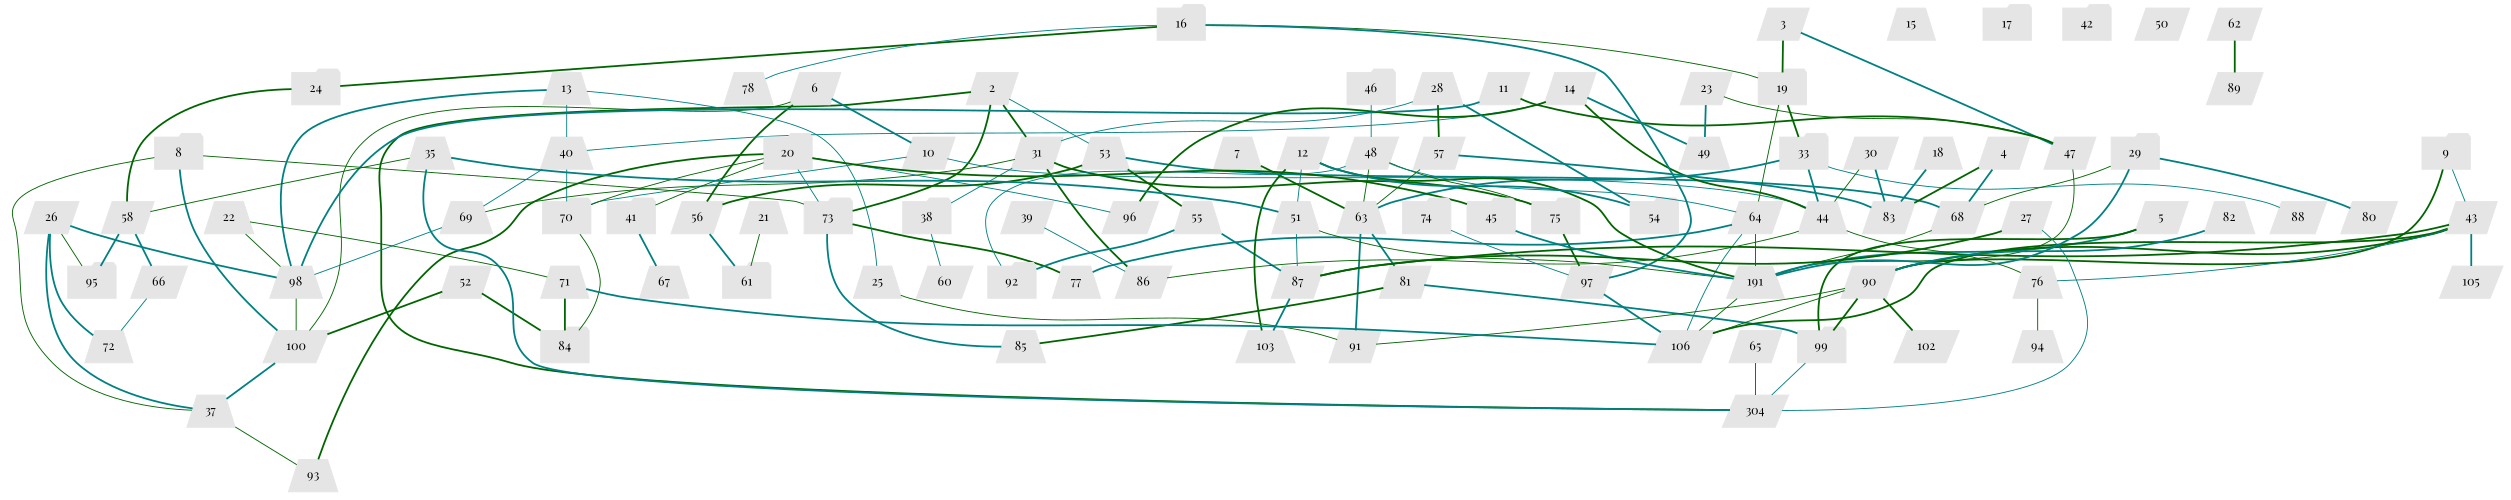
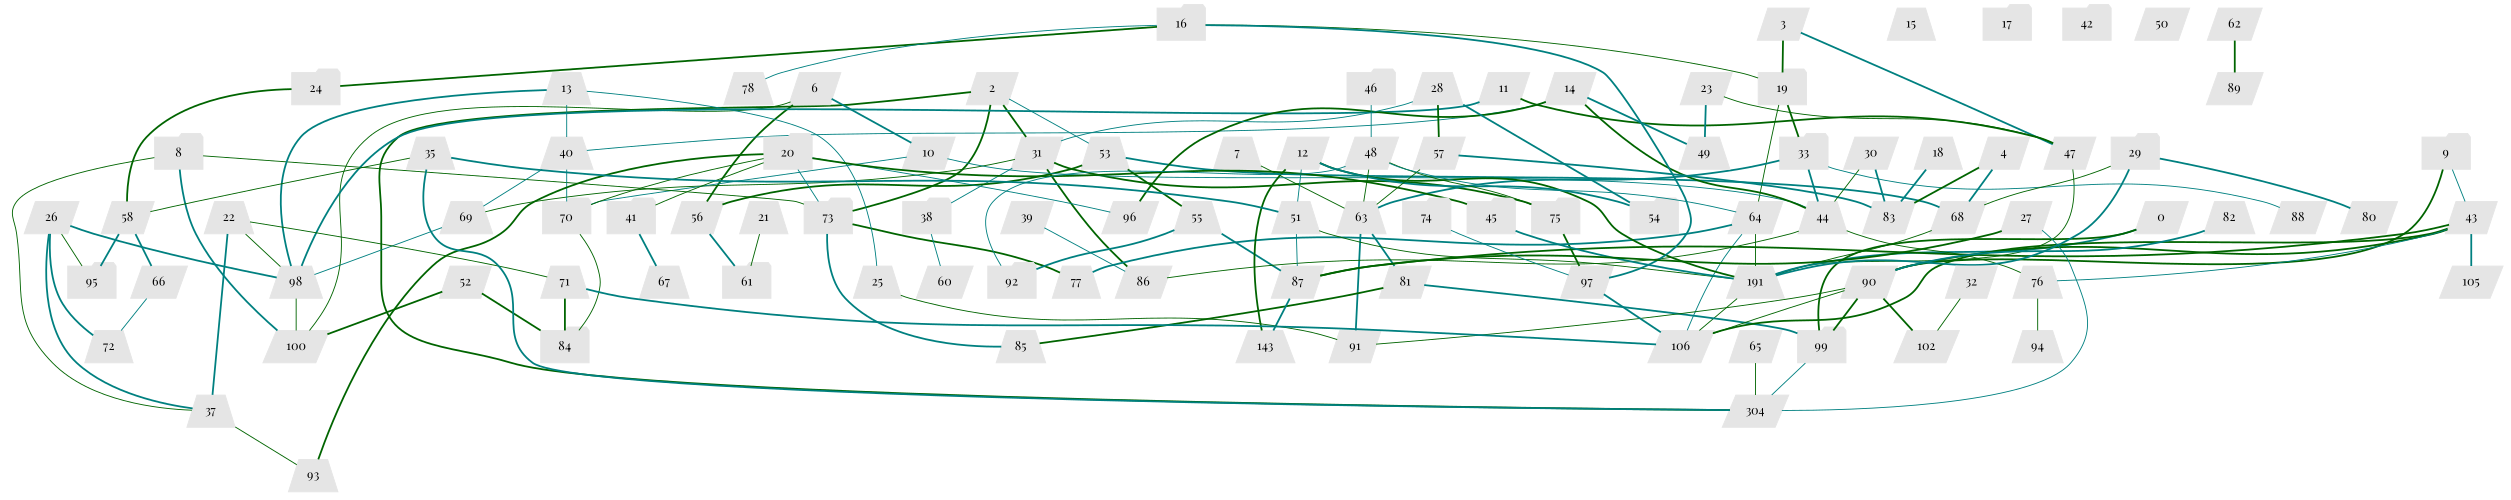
(1307, 189) -> (1307, 189)
(2161, 218) -> (2161, 218)
none -> (1971, 282)
(1265, 347) -> (1265, 347)
(251, 381) -> (220, 314)
